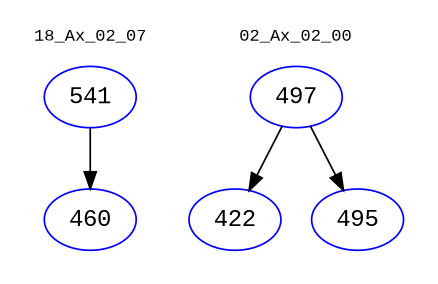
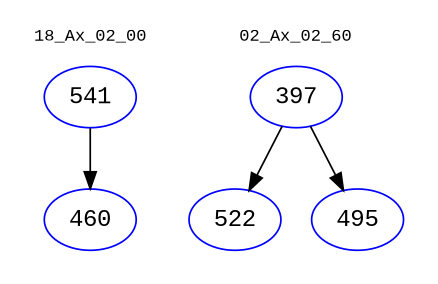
(91, 37) -> (91, 37)
(296, 37) -> (296, 37)
(296, 97) -> (296, 97)
(235, 220) -> (235, 220)
